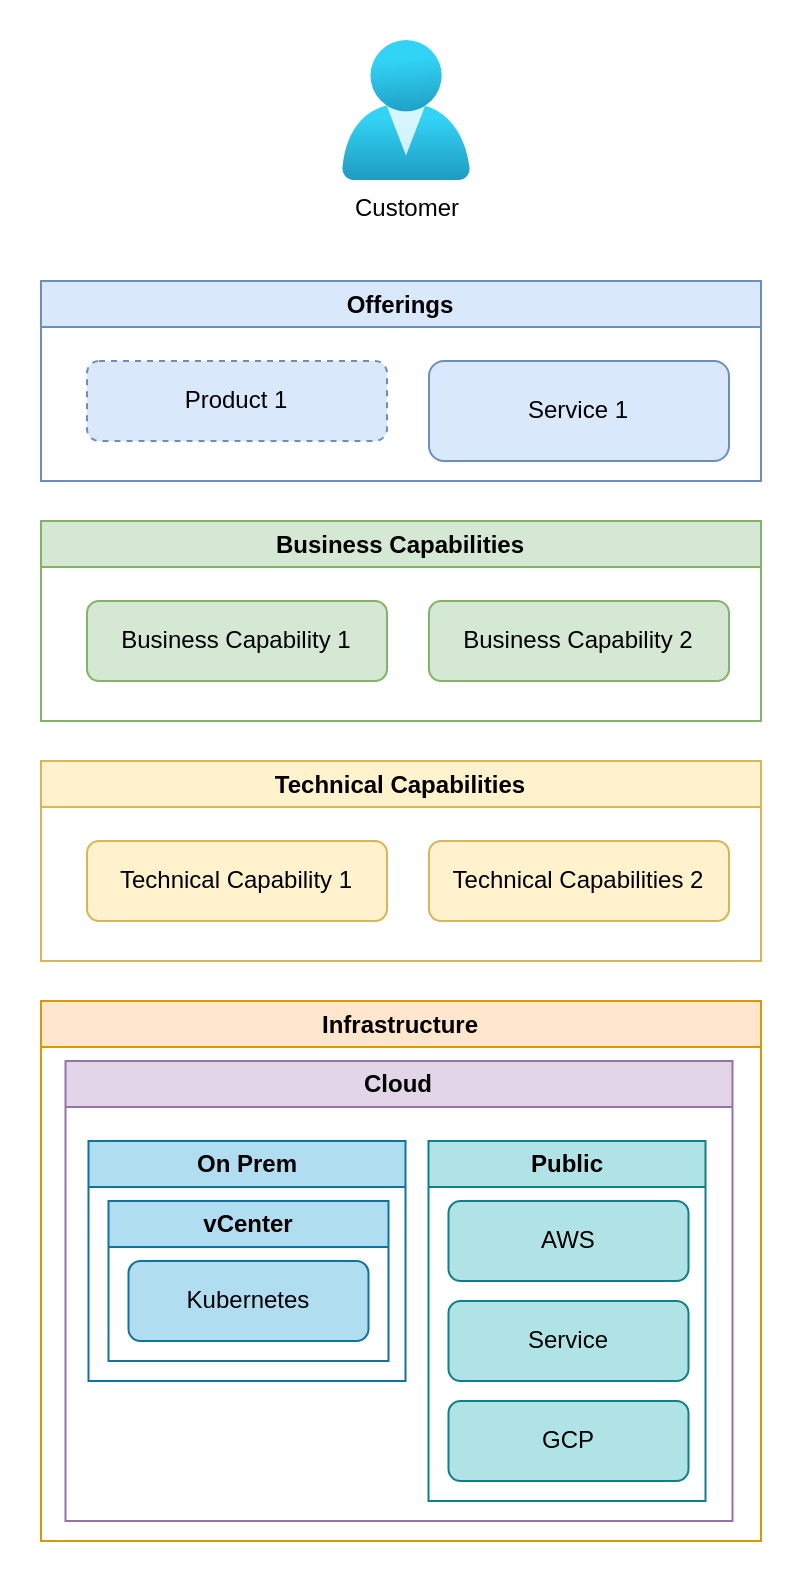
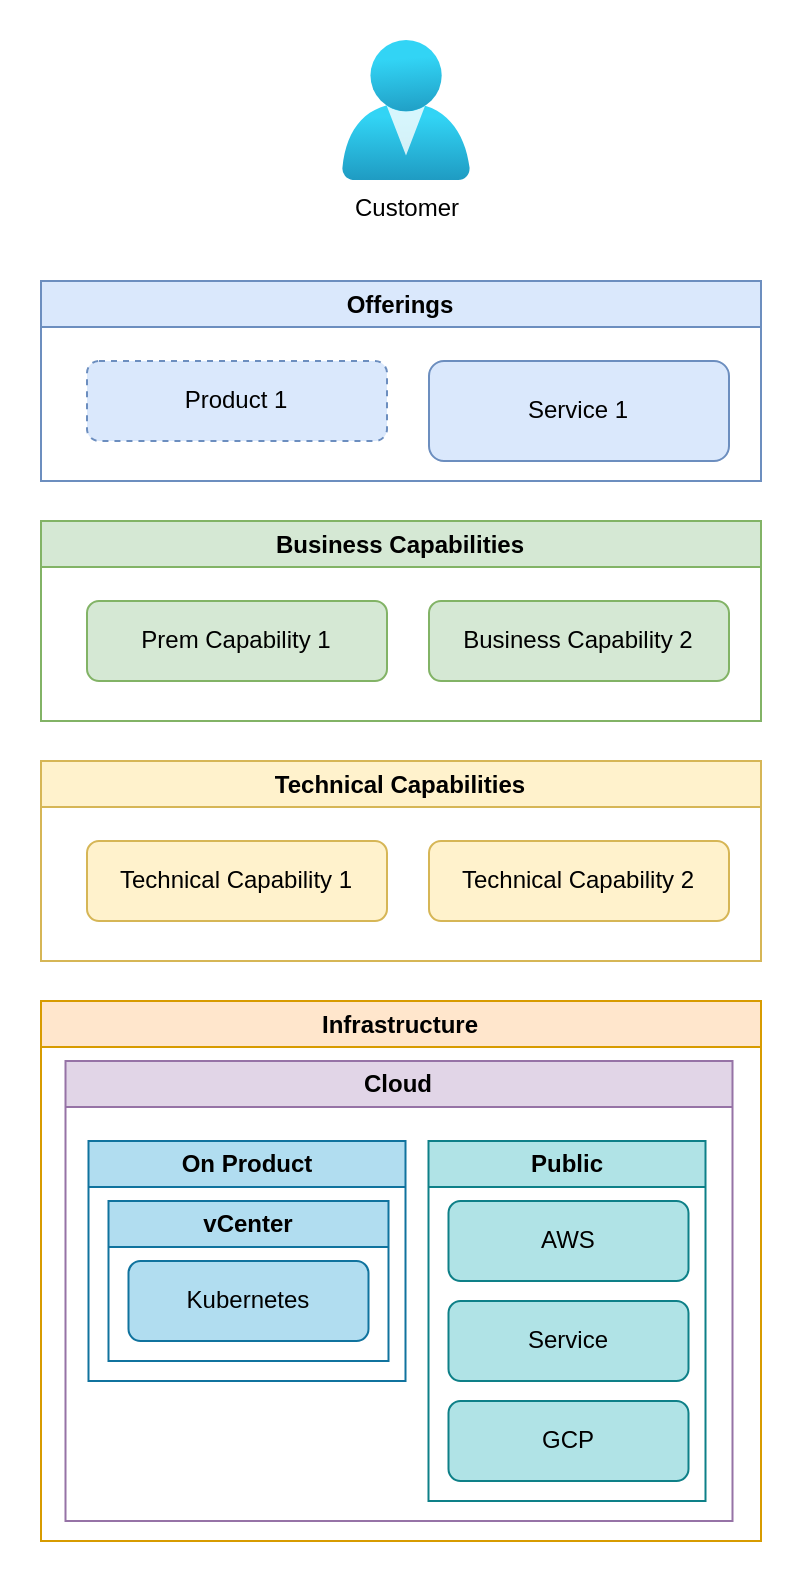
(237, 641) -> (237, 641)
(579, 881) -> (579, 881)
(248, 1165) -> (248, 1165)
